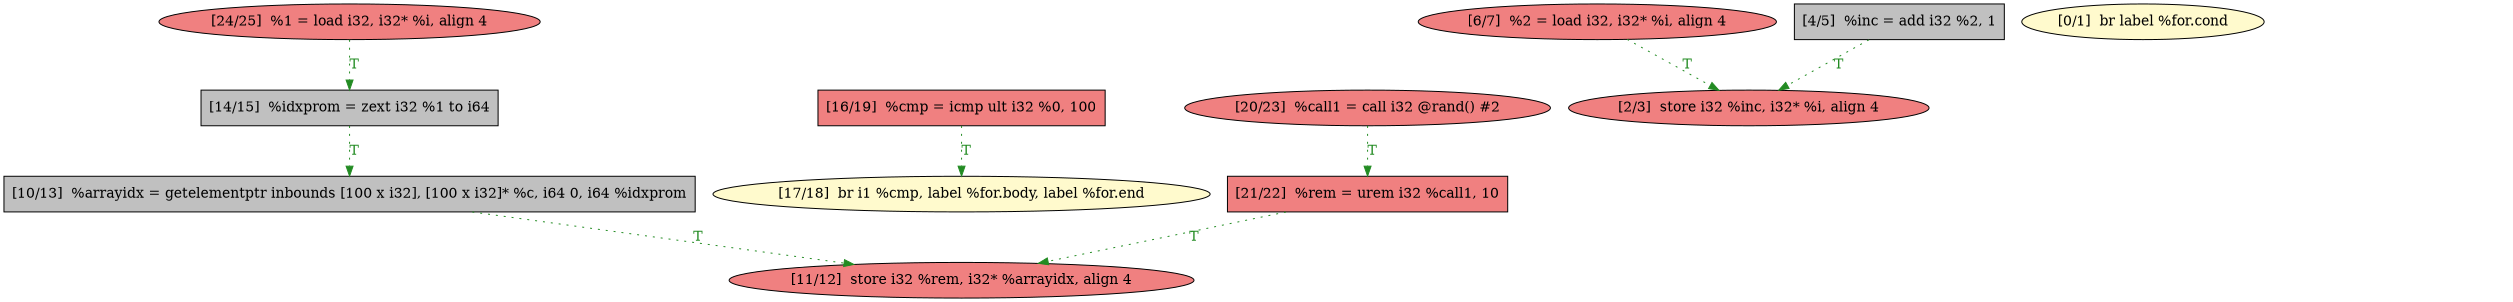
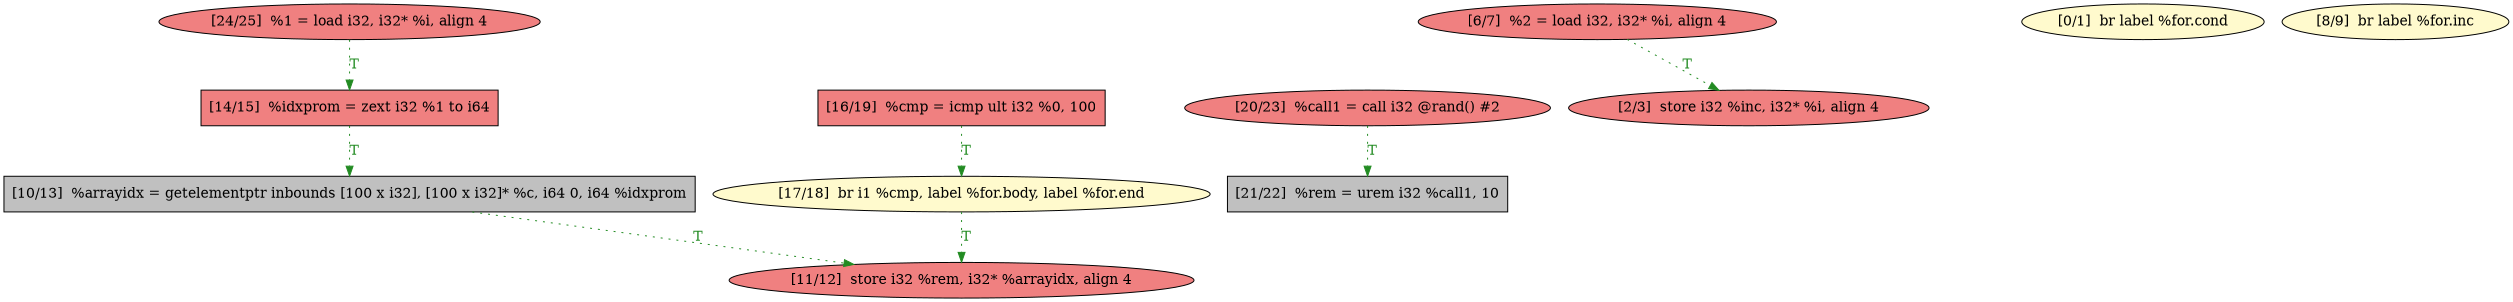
(1899, 22) -> none
none -> (2395, 22)
(350, 108) -> (350, 108)
(1368, 194) -> (1368, 194)
(1167, 237) -> (962, 232)
